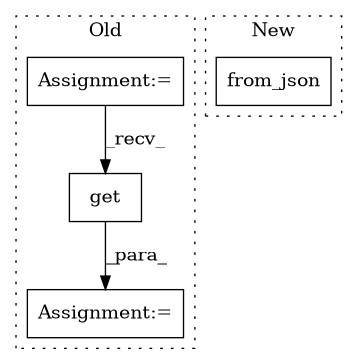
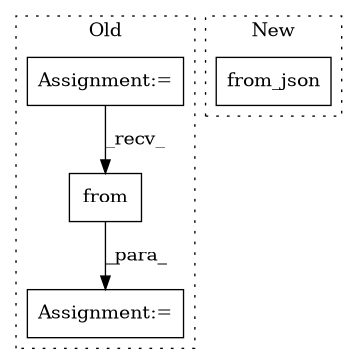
(105, 198) -> (105, 198)
